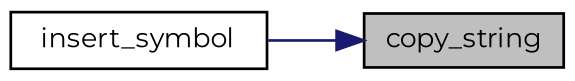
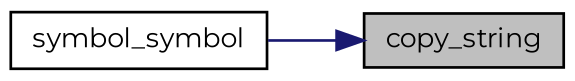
(139, 40) -> (139, 40)
